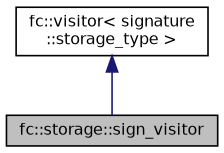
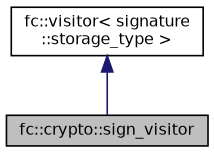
(112, 131) -> (107, 131)
